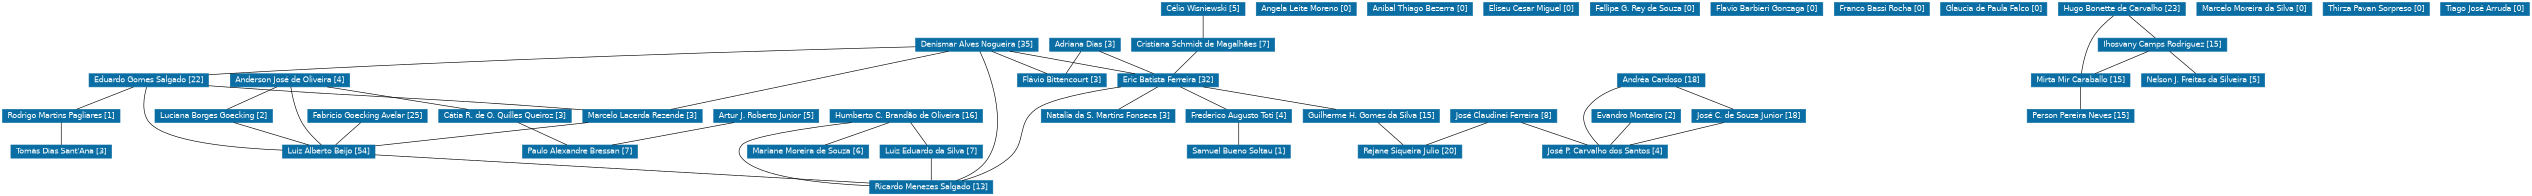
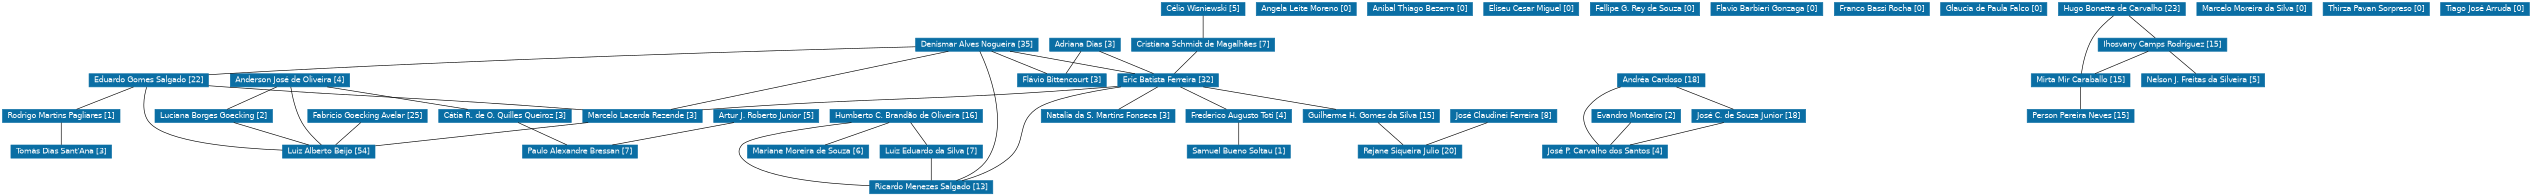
none -> (910, 99)
(1554, 134) -> none
(622, 169) -> none
